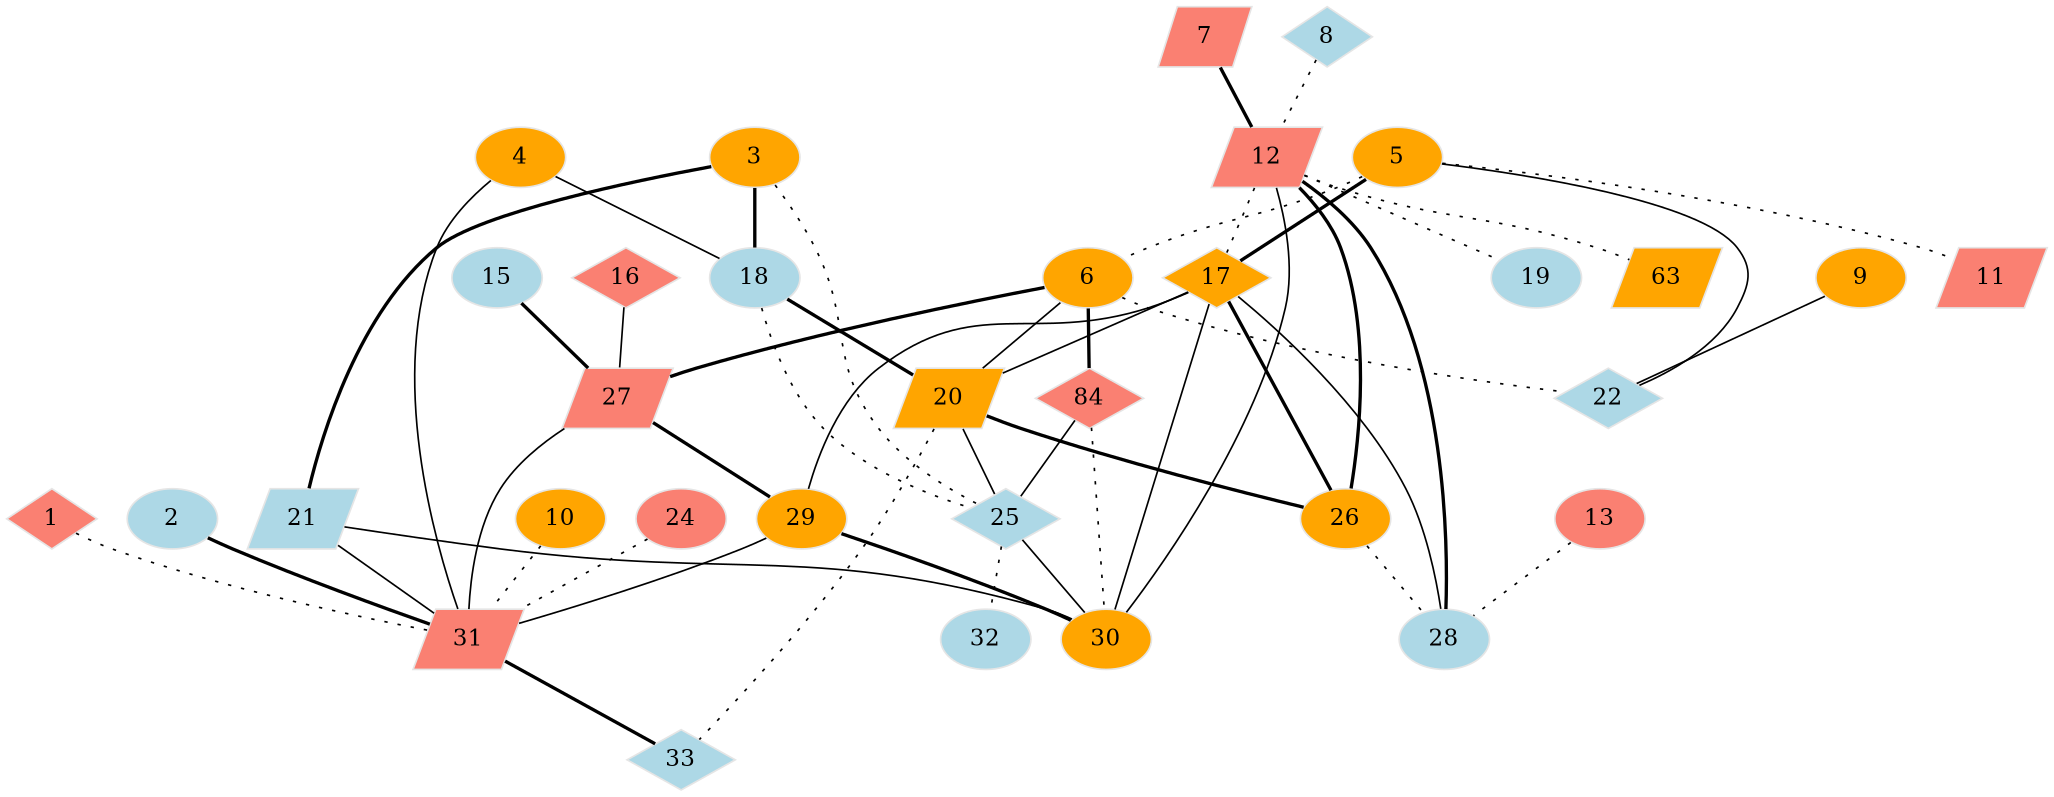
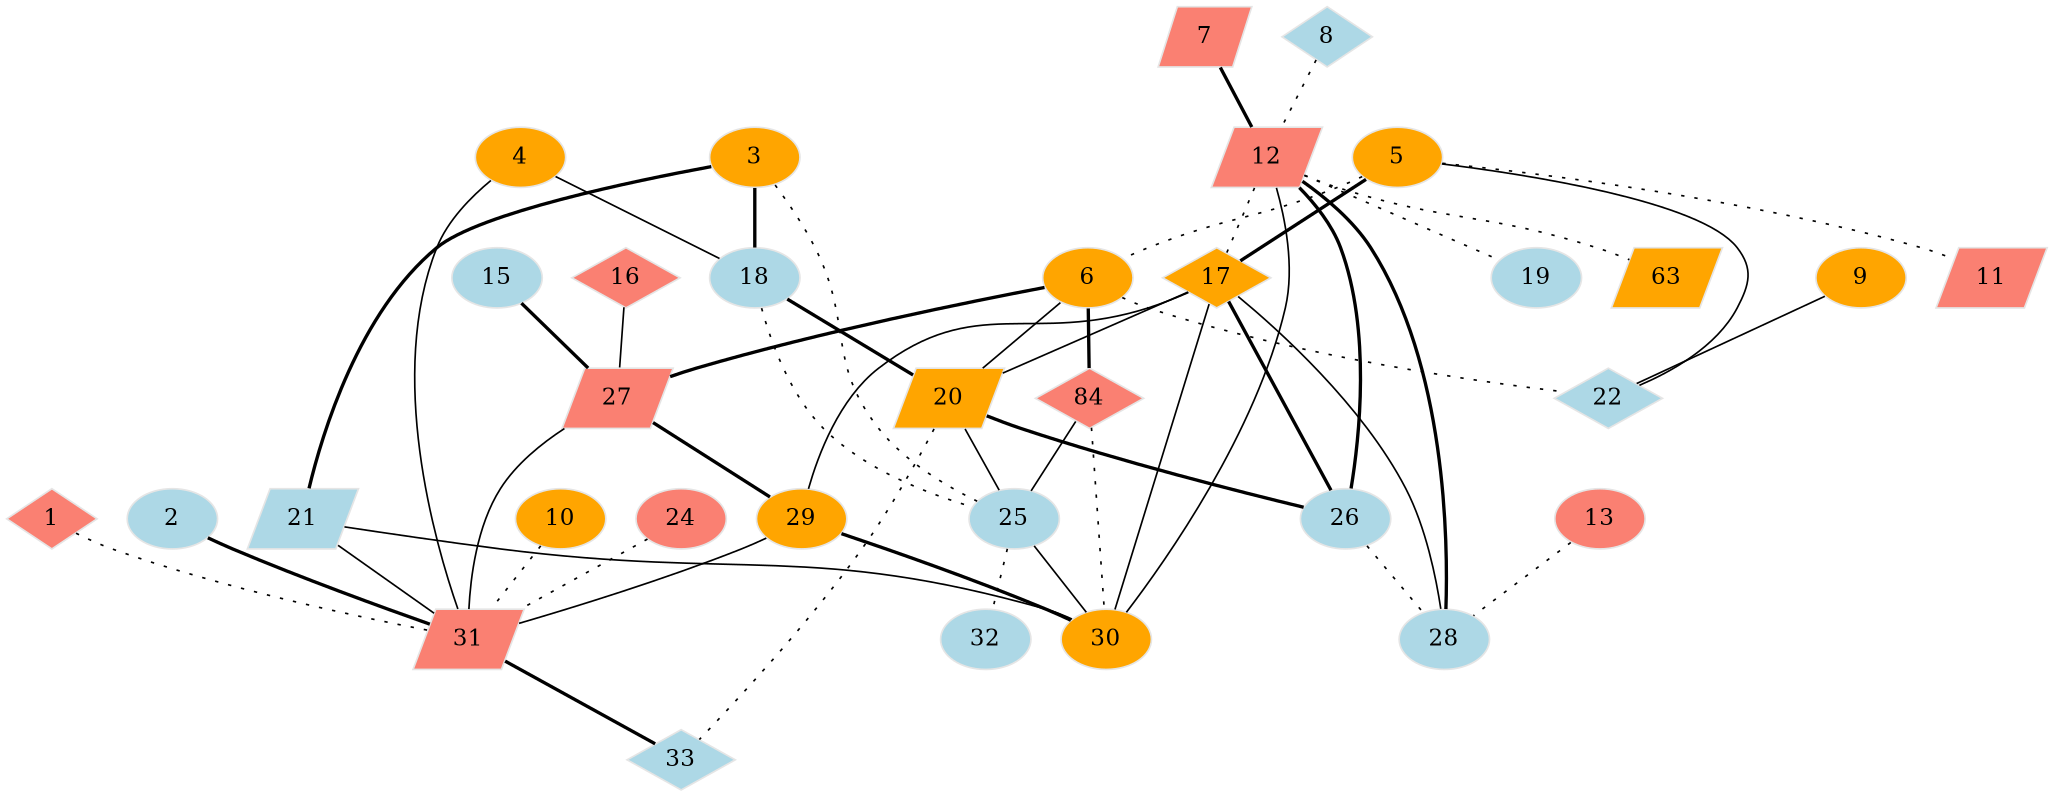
(1006, 519) -> (1014, 519)
(1346, 519) -> (1346, 519)
